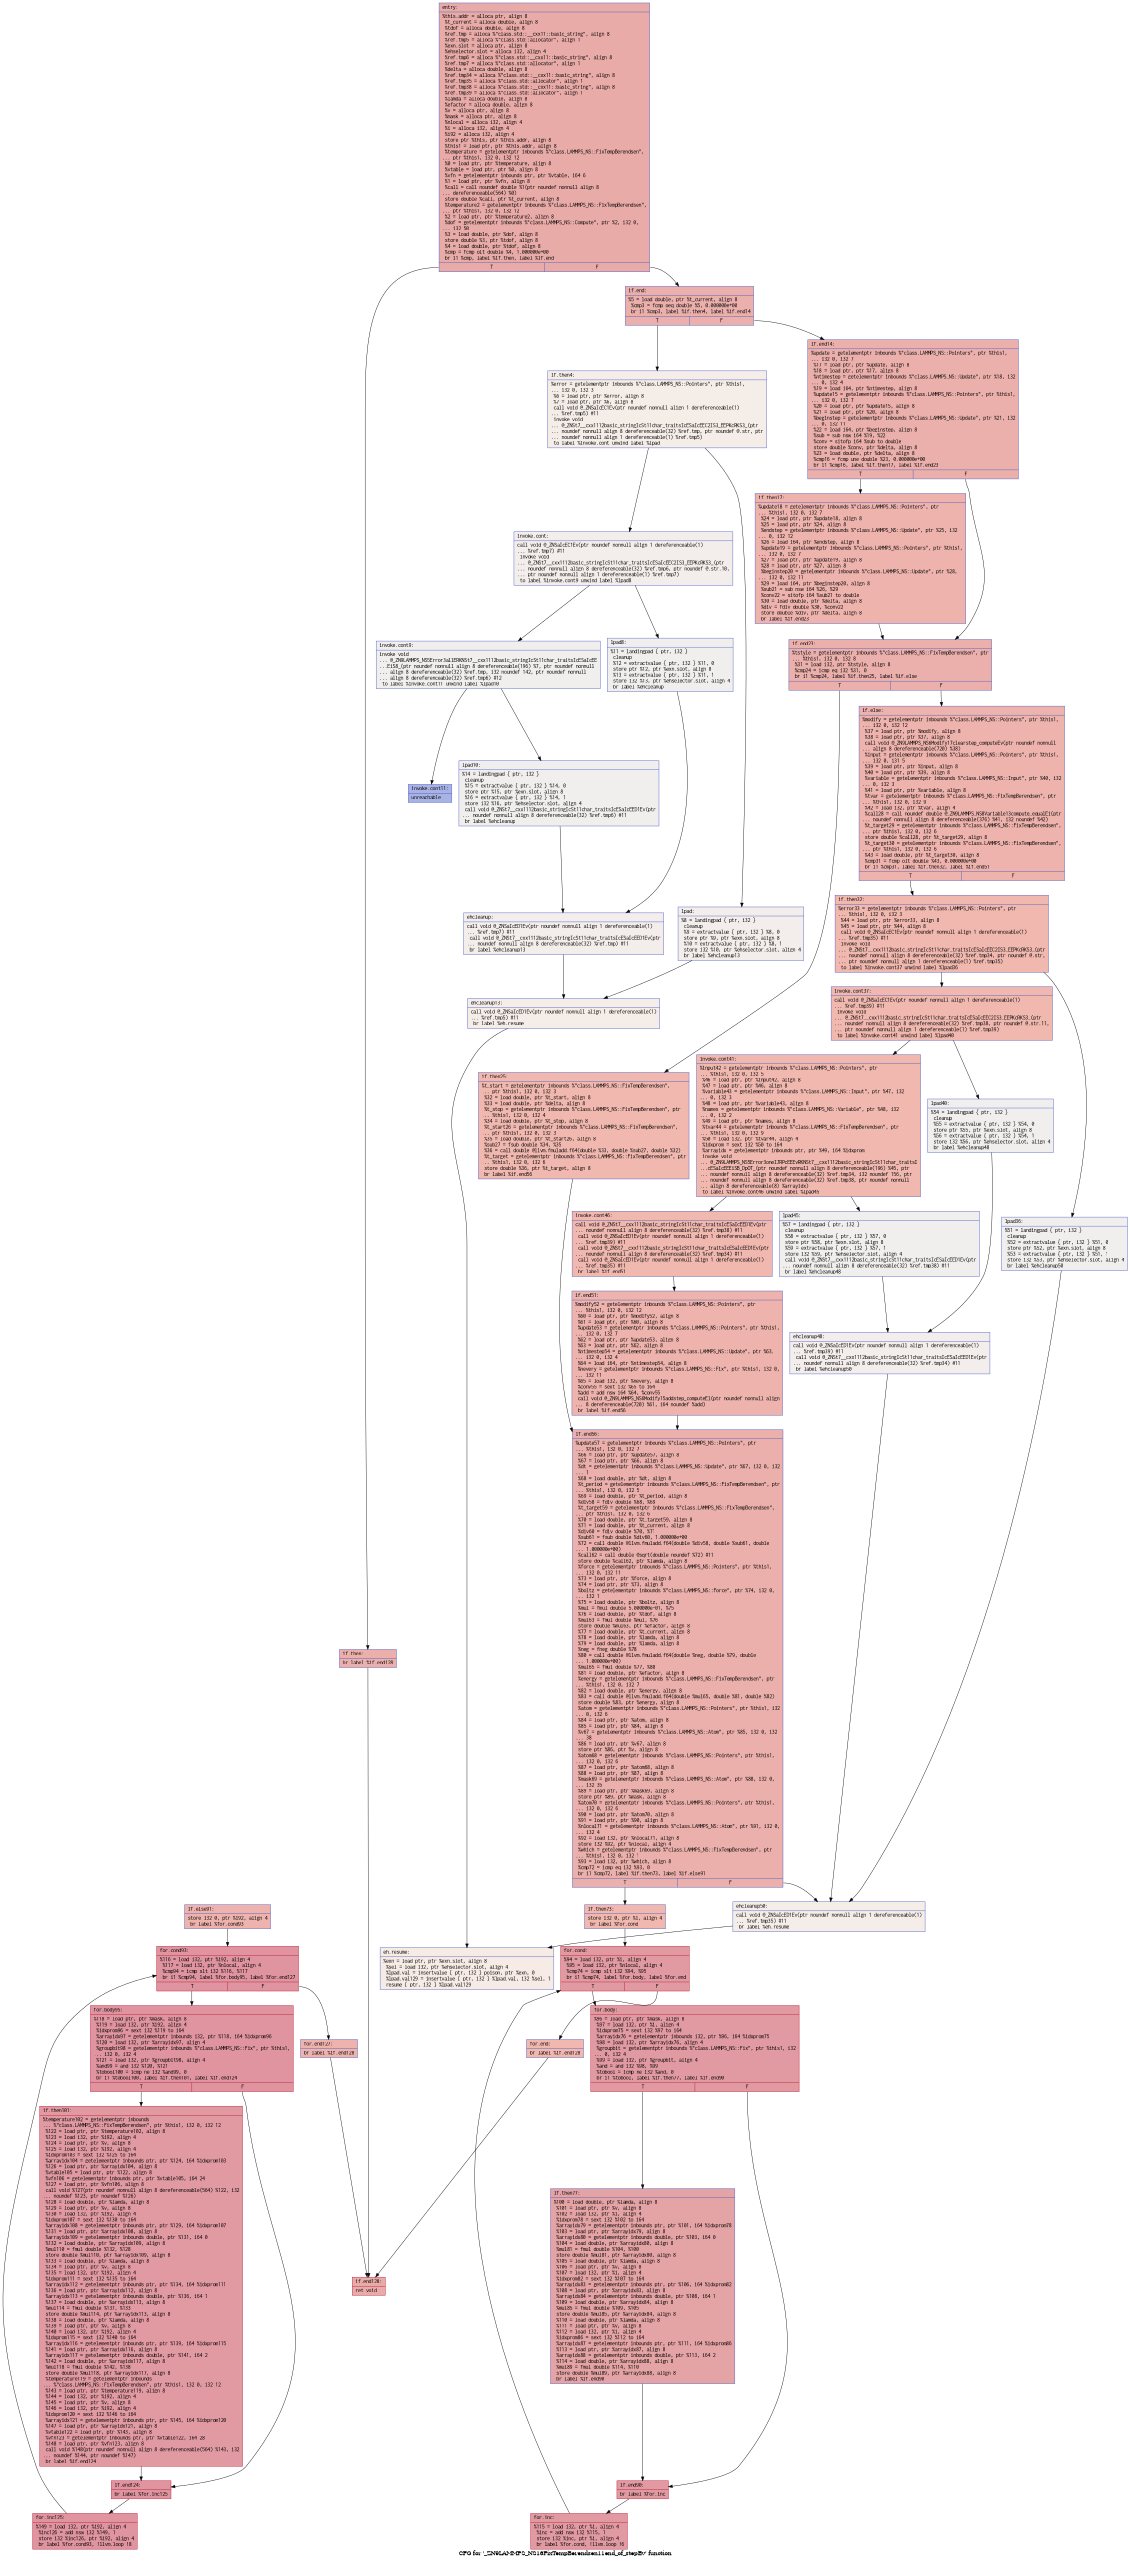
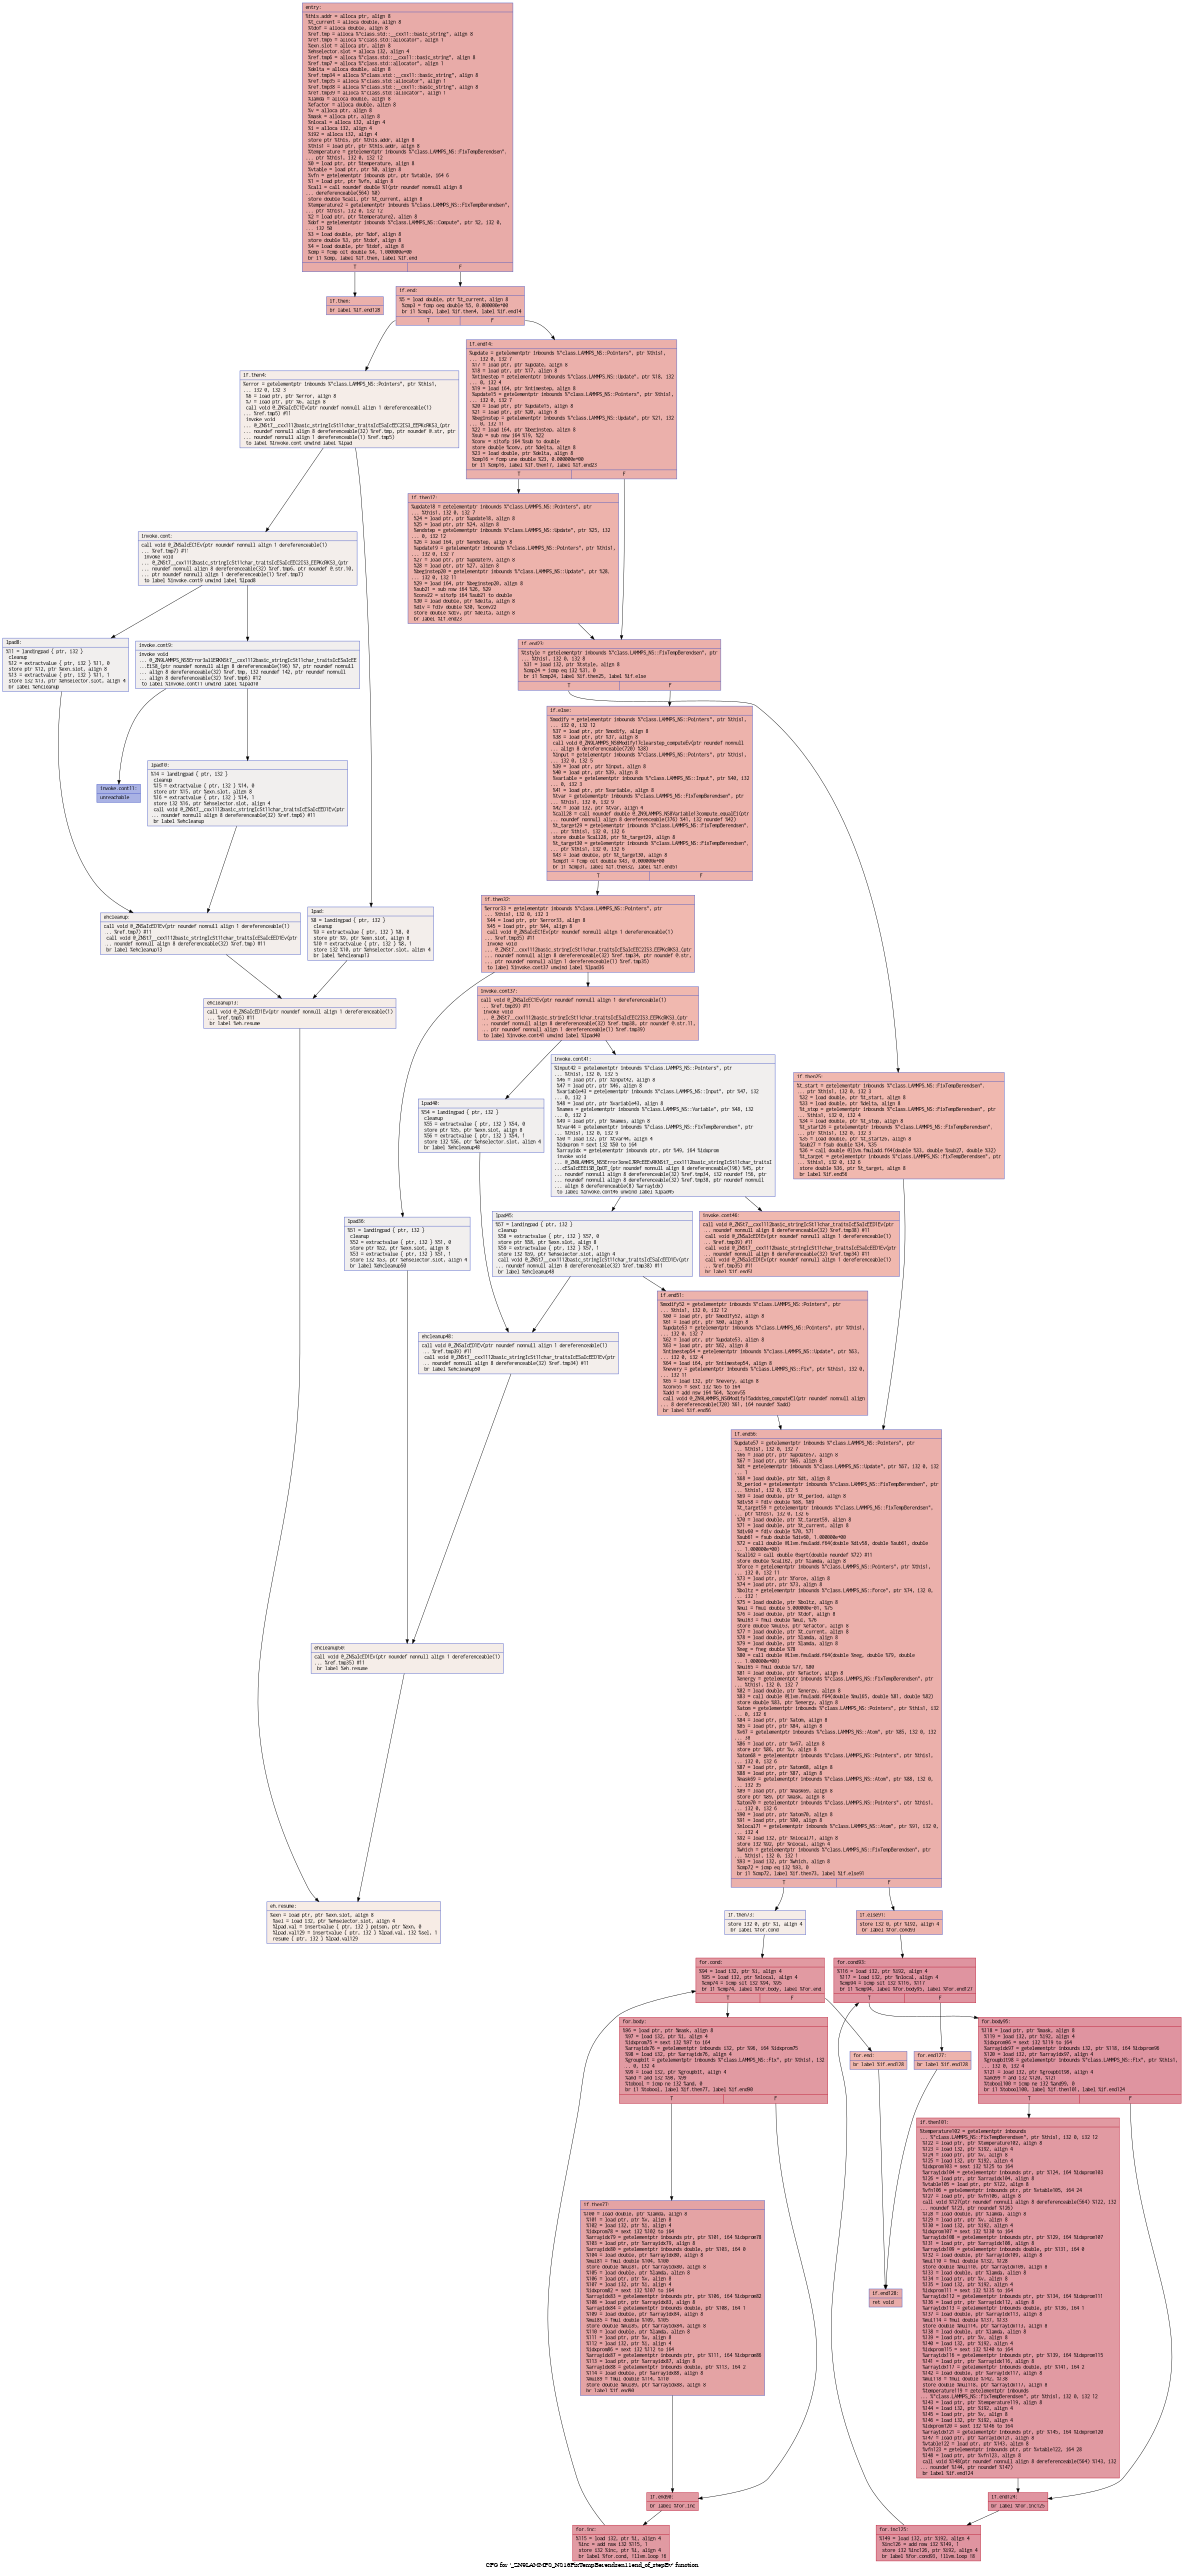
(884, 761) -> (572, 761)
(809, 1126) -> (663, 1126)
(674, 1282) -> (653, 1283)
(801, 1888) -> (890, 1897)
(625, 1917) -> (765, 1923)
(368, 1970) -> none
(369, 2286) -> (886, 2298)
